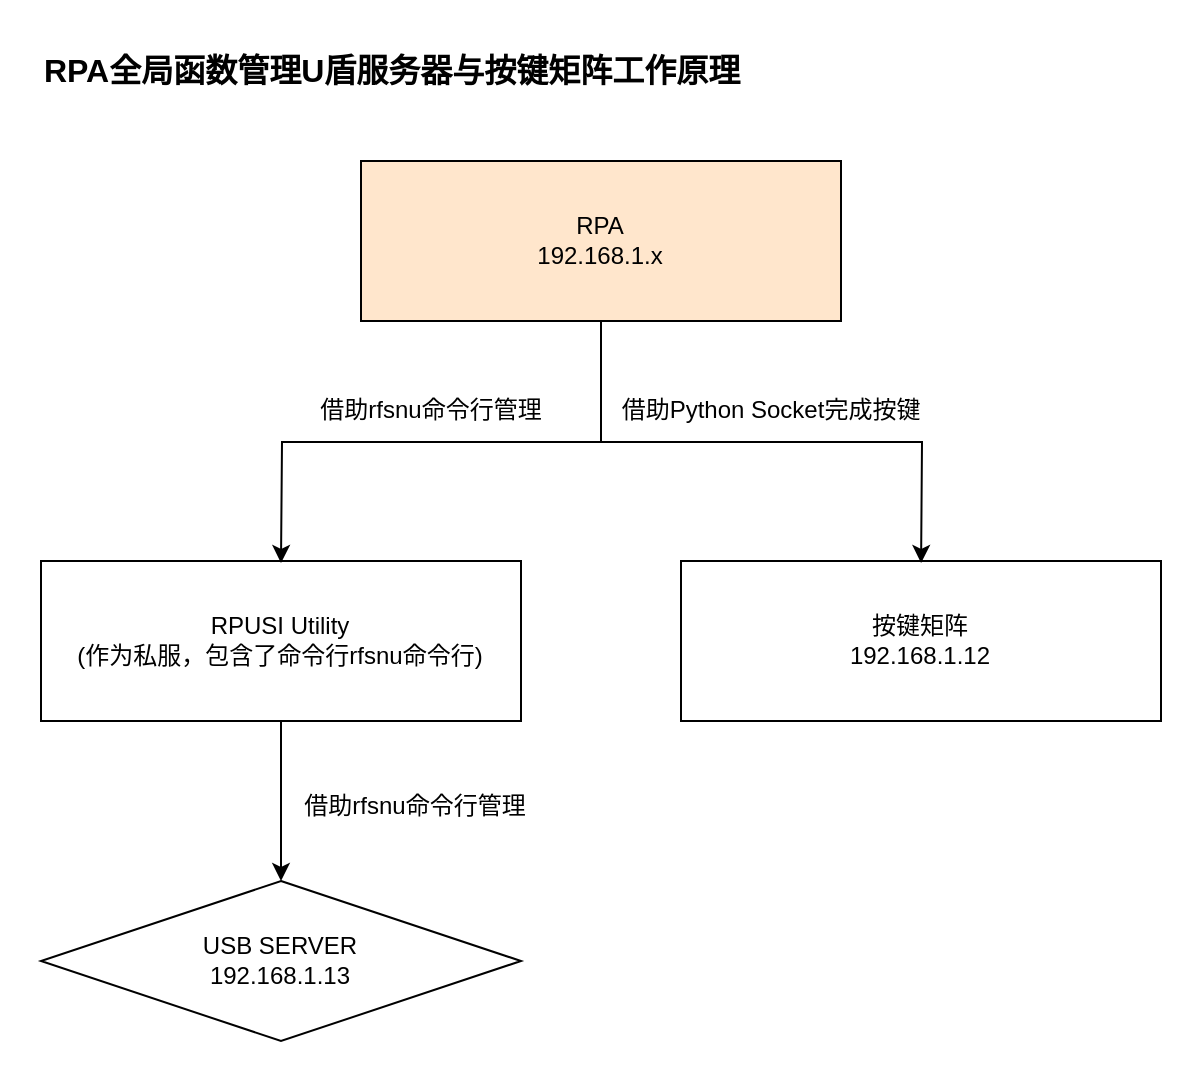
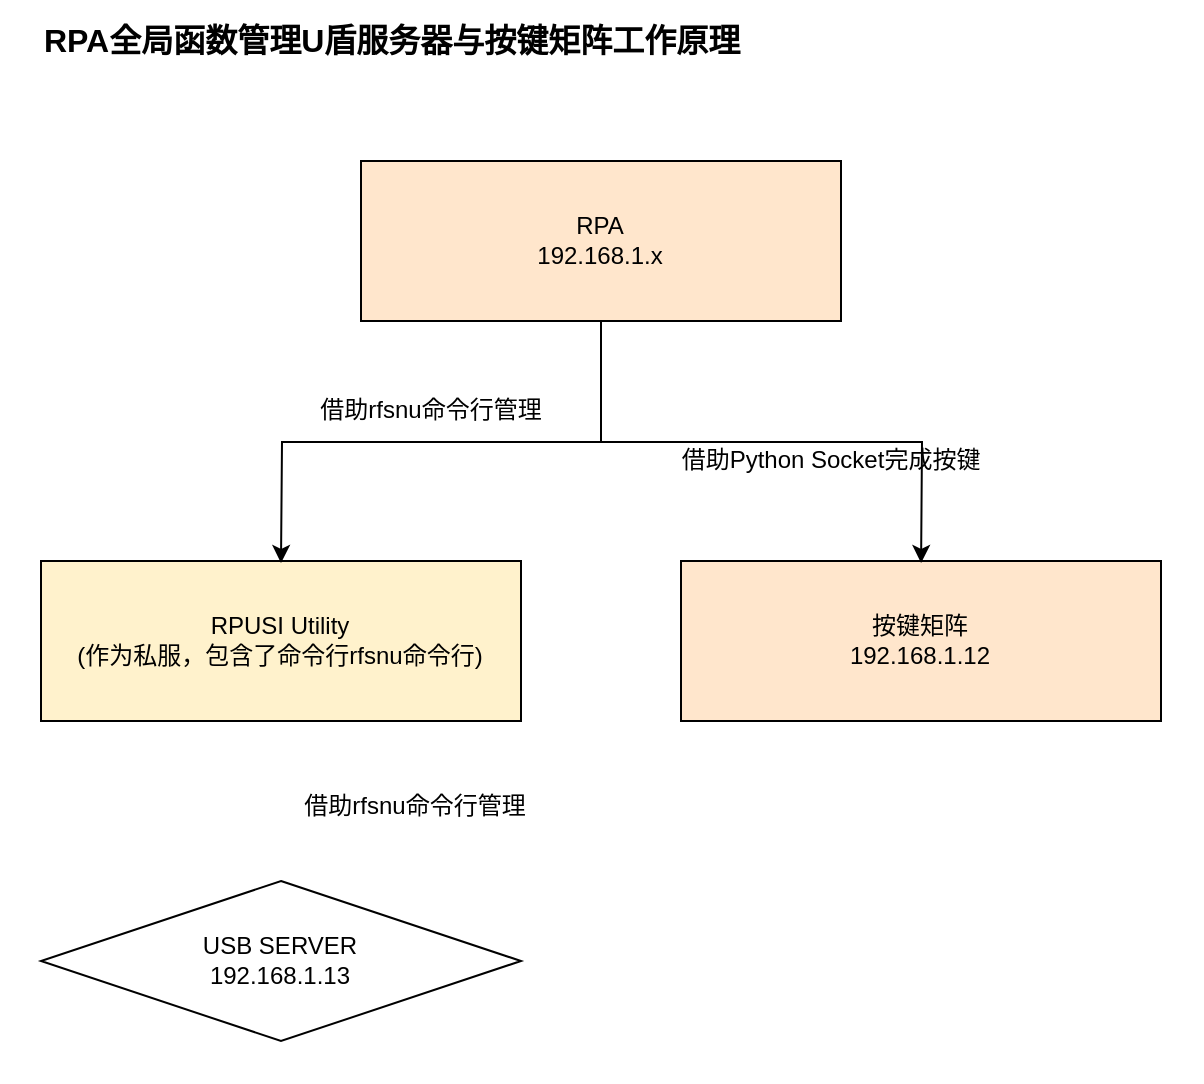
(411, 71) -> (411, 41)
(771, 411) -> (831, 461)
(281, 641) -> (281, 641)
(921, 641) -> (921, 641)
(281, 794) -> none
